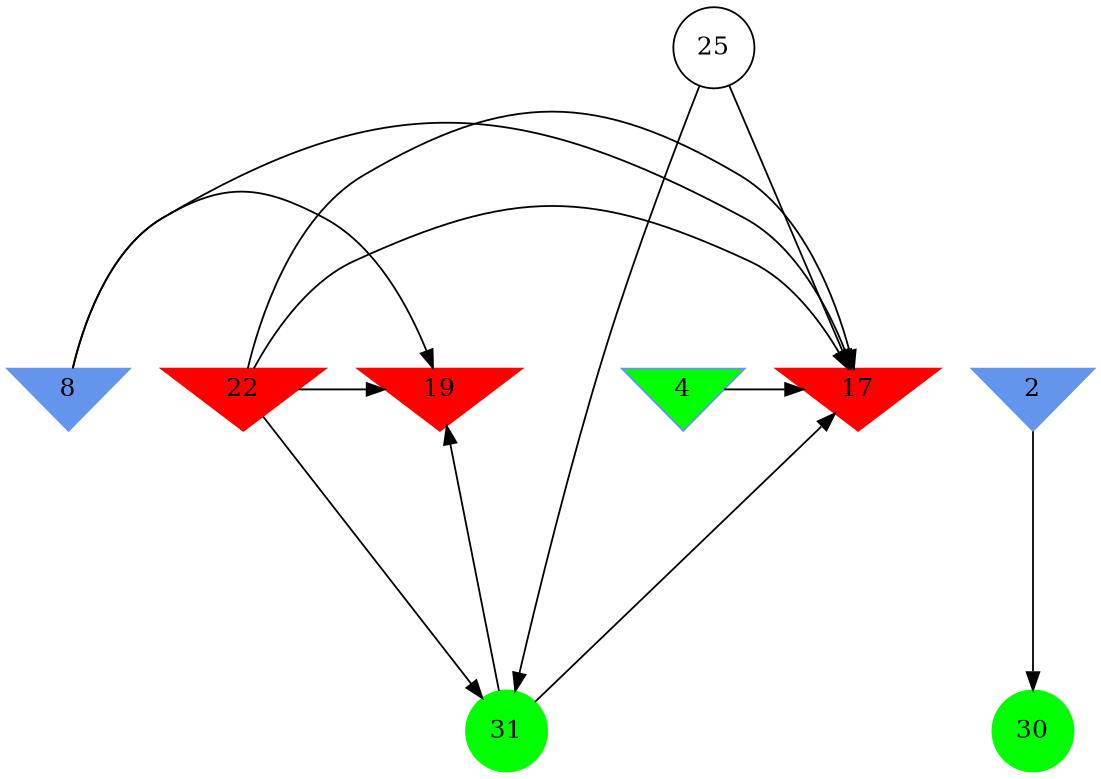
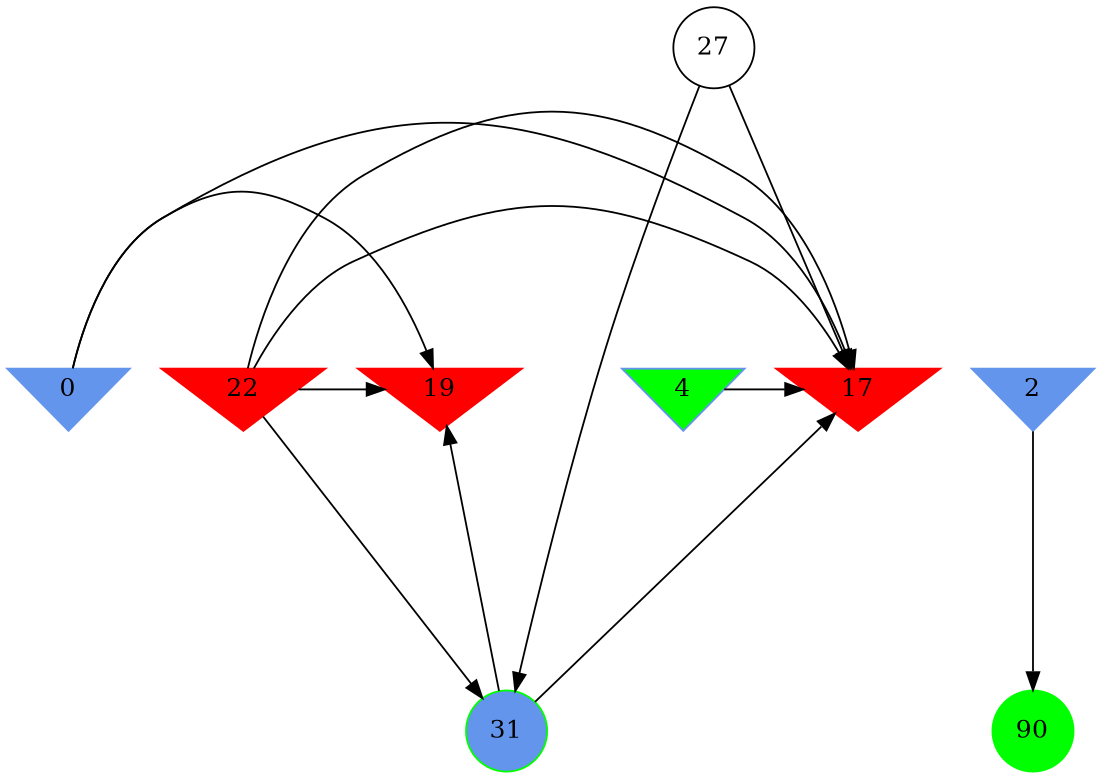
(714, 48) -> (714, 48)
(69, 389) -> (69, 389)
(507, 731) -> (507, 731)
(1033, 731) -> (1033, 731)
